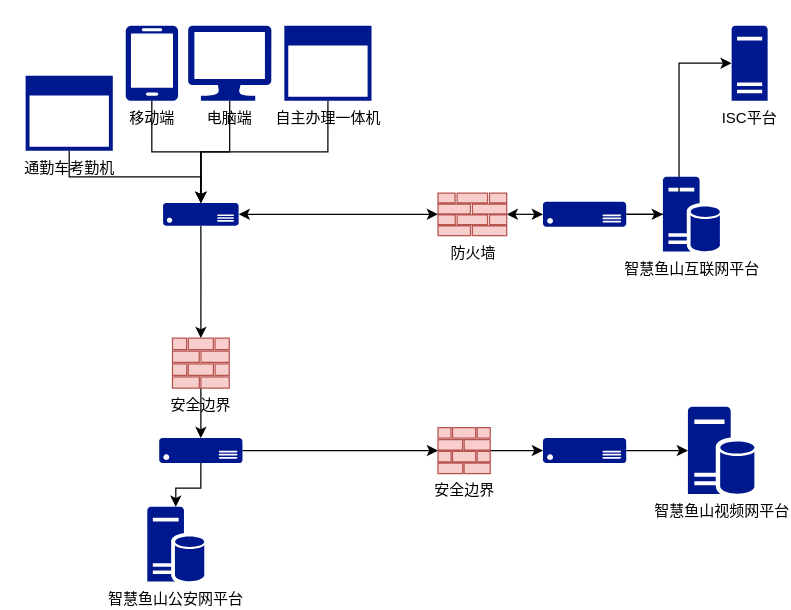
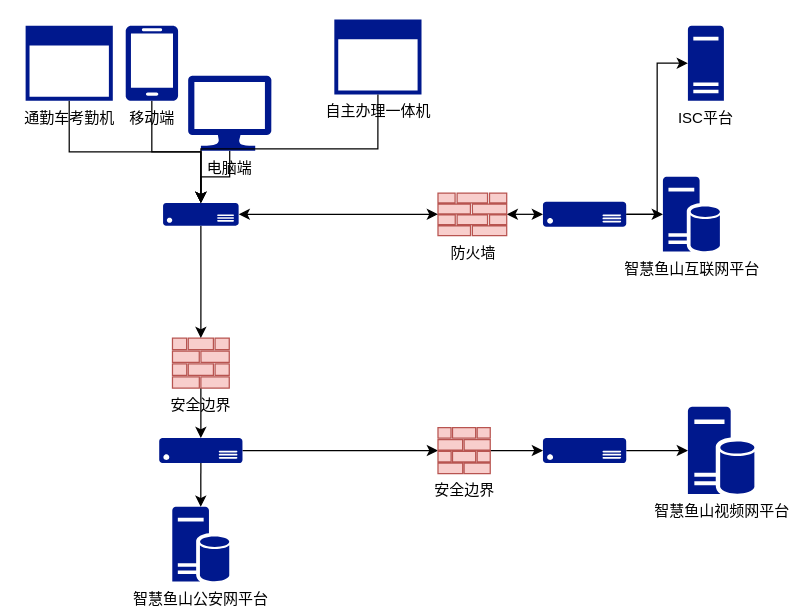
(230, 63) -> (230, 113)
(328, 63) -> (378, 57)
(750, 63) -> (706, 63)
(69, 113) -> (69, 63)
(176, 544) -> (201, 544)
